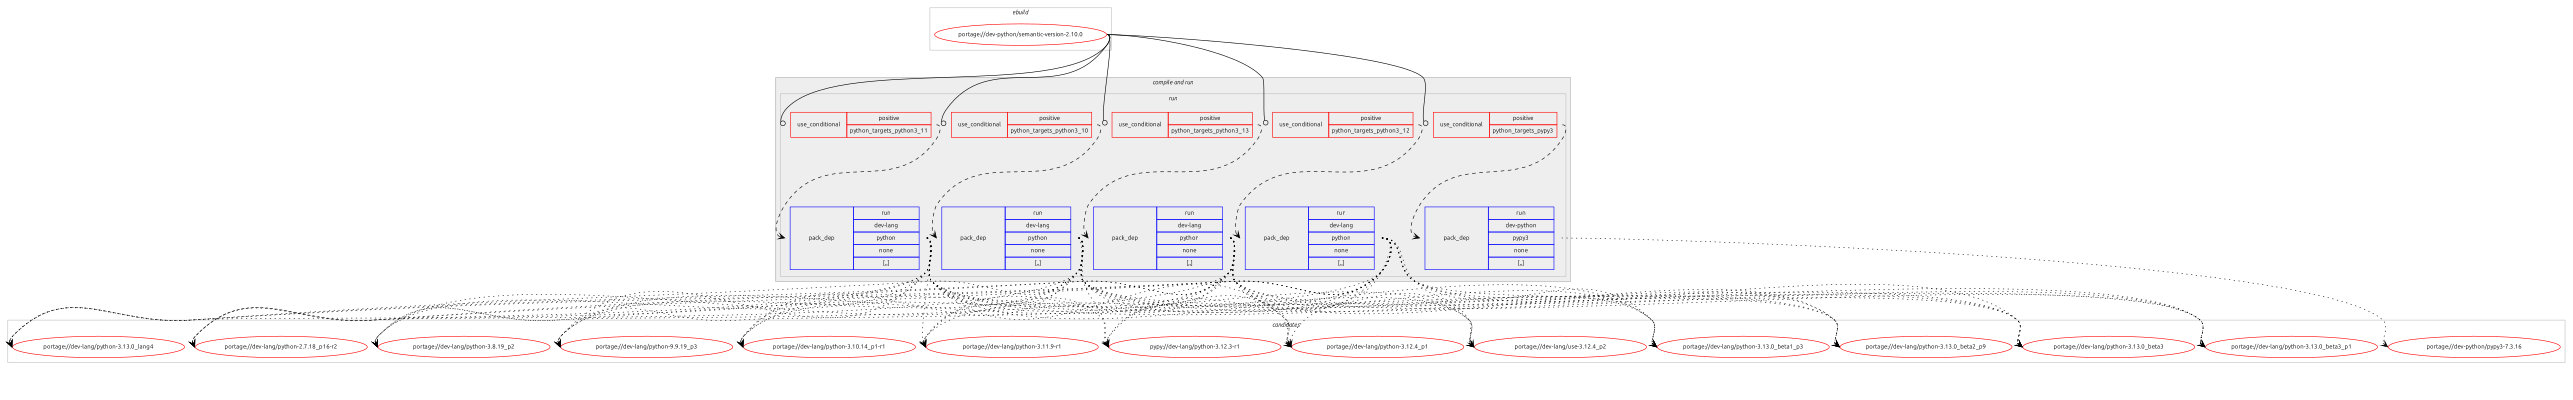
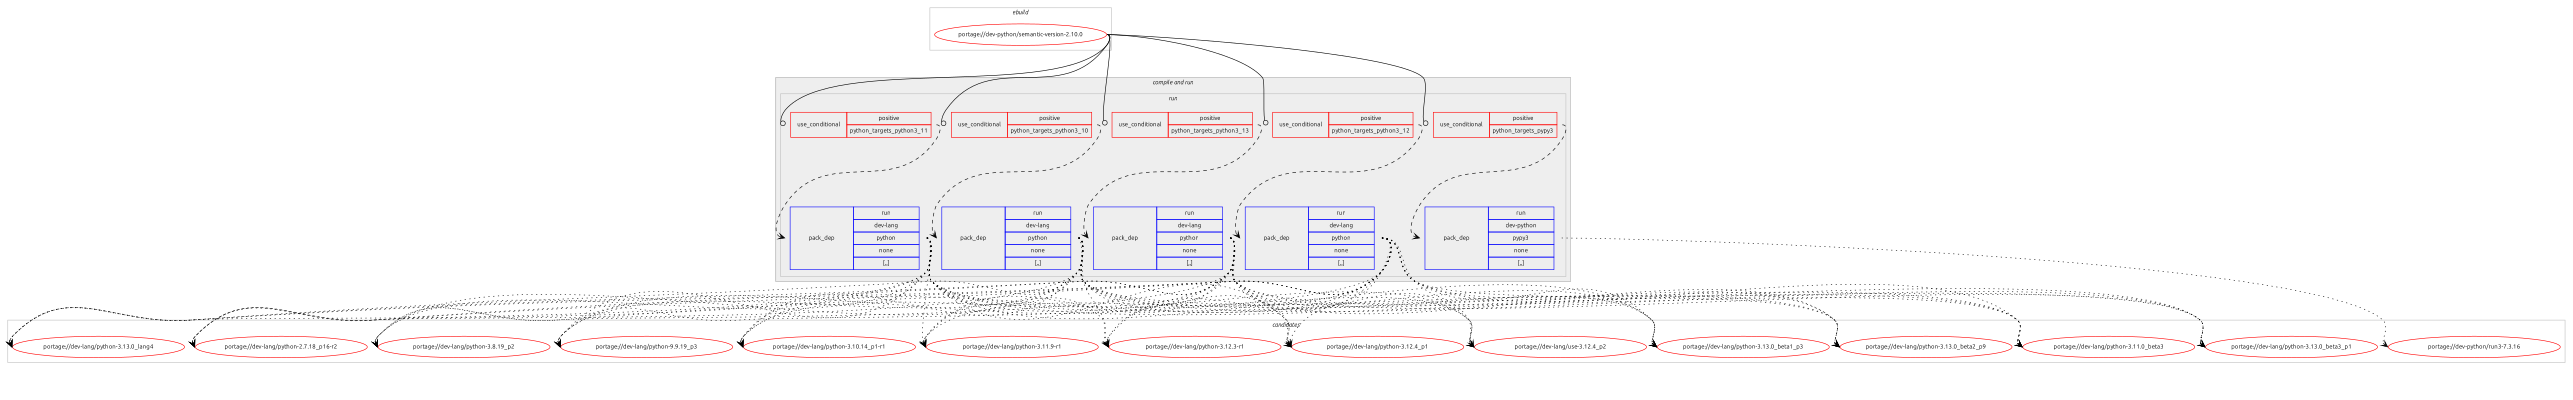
(1195, 347) -> (1195, 347)
(2109, 347) -> (2109, 347)
(2474, 347) -> (2474, 347)
